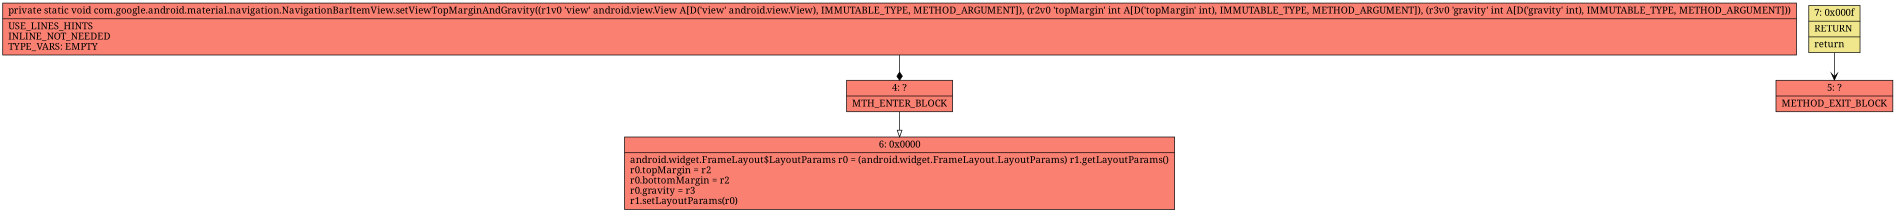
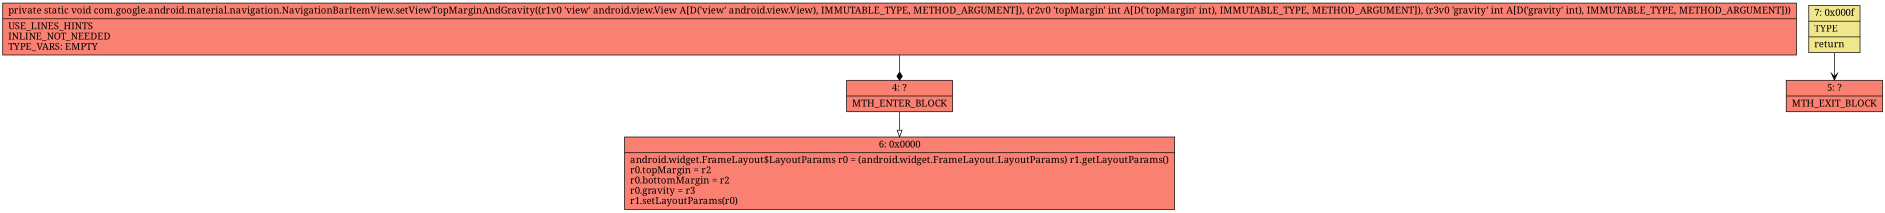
(1833, 29) -> (1826, 29)
(1834, 104) -> (1834, 104)
